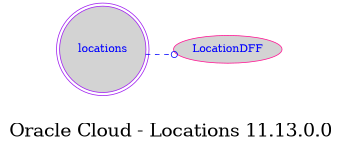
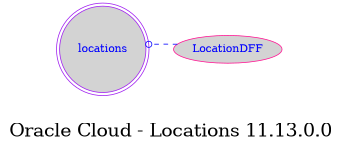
(158, 55) -> (165, 44)
